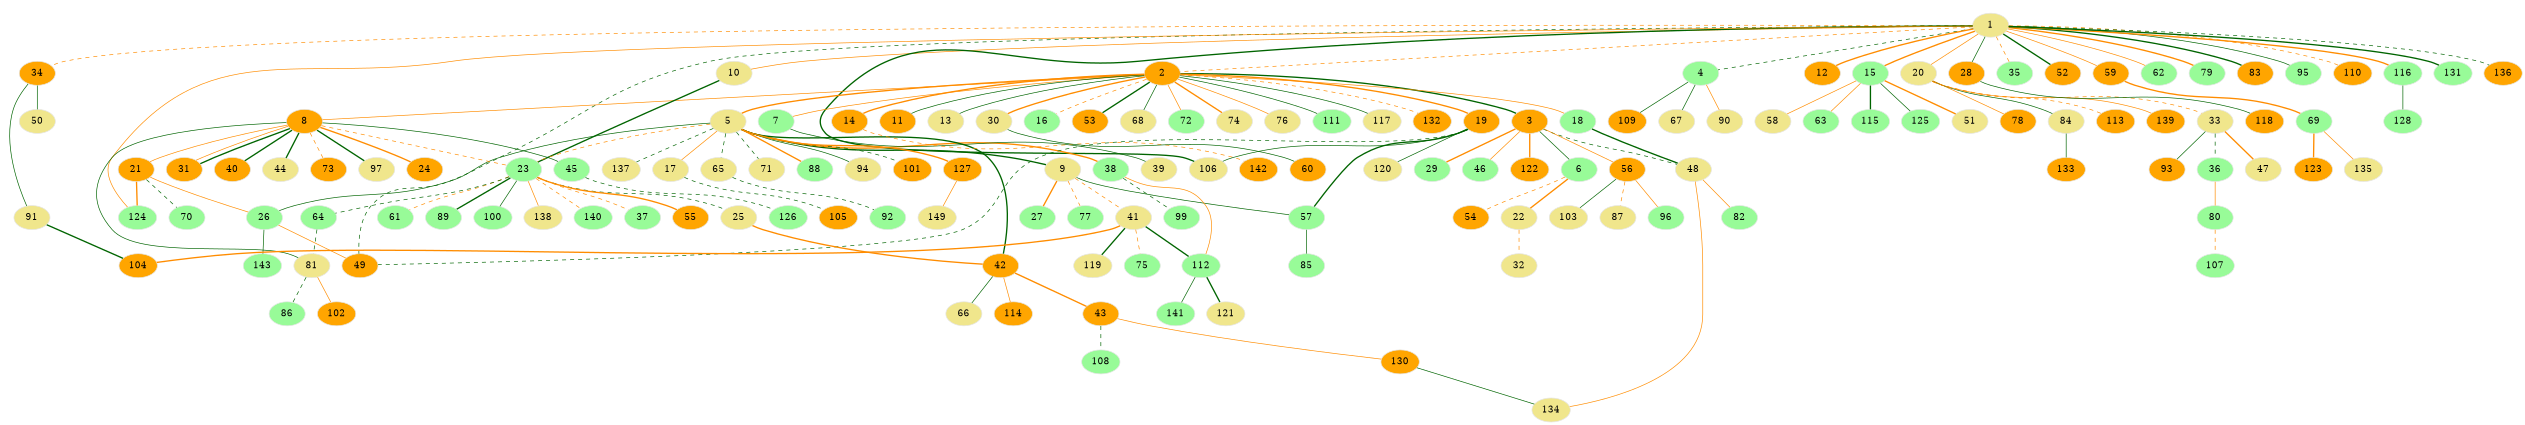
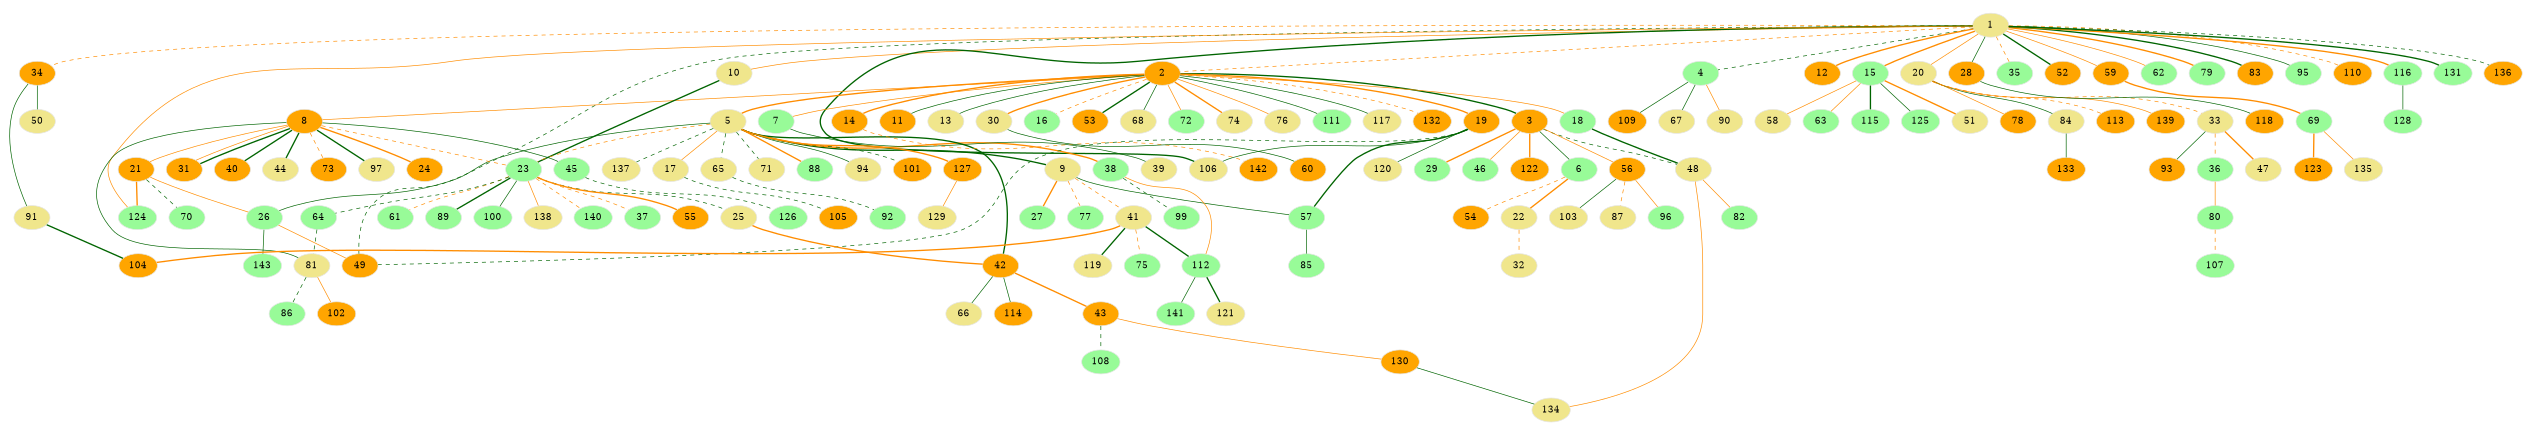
(2215, 146) -> (2215, 146)
(937, 218) -> (937, 218)
(1007, 290) -> (1007, 290)
